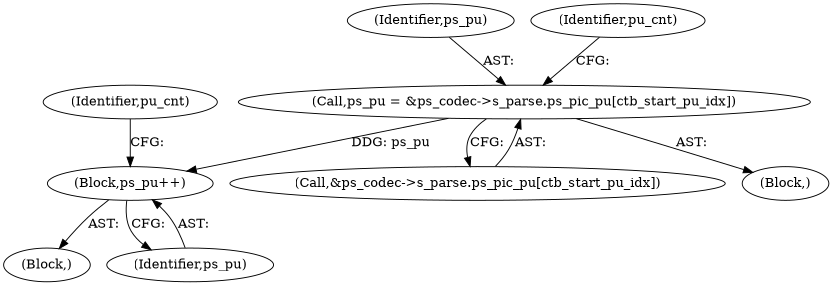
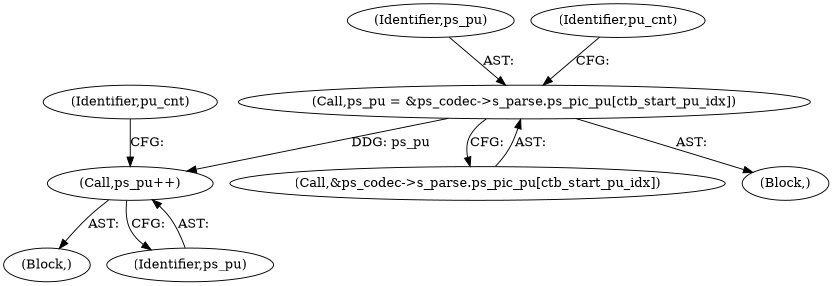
(130, 183) -> (130, 183)
